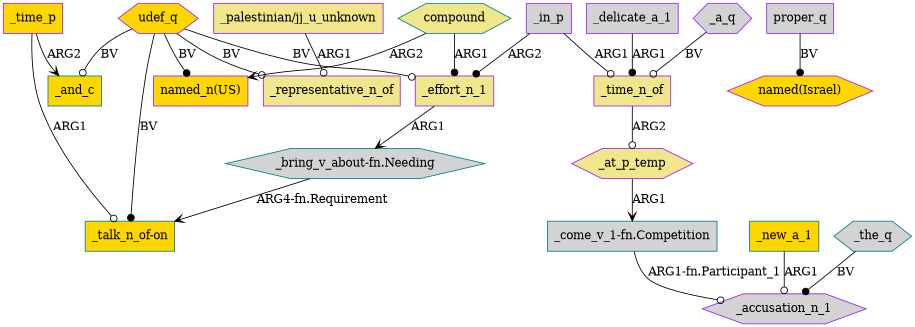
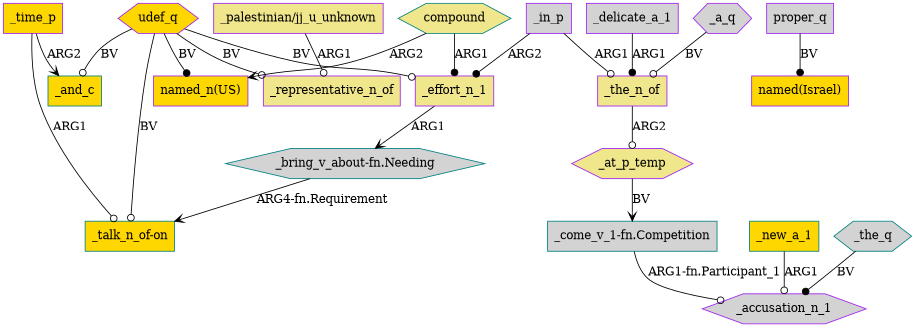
(632, 91) -> (632, 91)
(800, 91) -> (800, 91)
(139, 123) -> (139, 123)
(649, 200) -> (641, 200)
